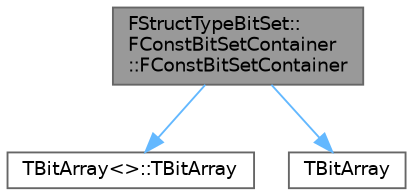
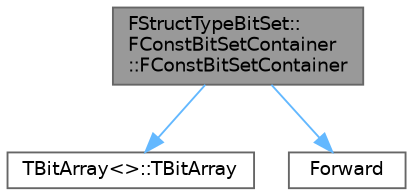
(347, 170) -> (347, 170)
